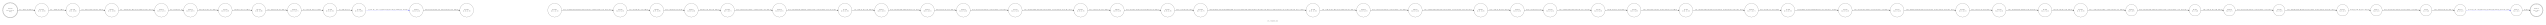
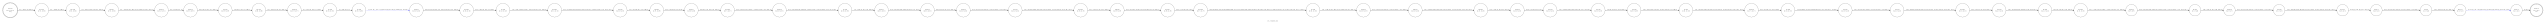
none -> (503, 10)
